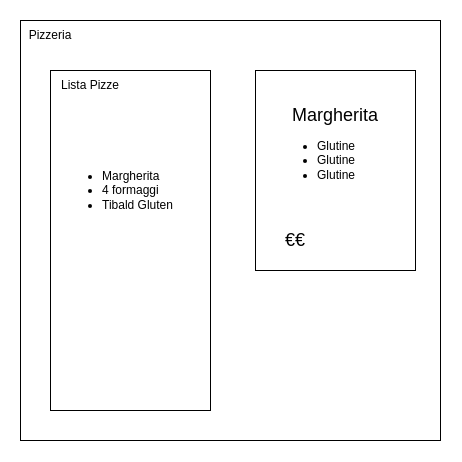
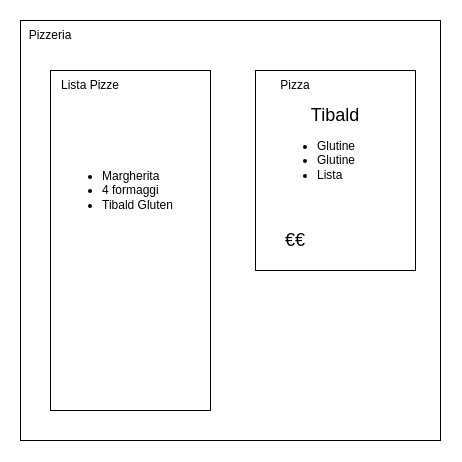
none -> (296, 86)
(336, 116) -> (336, 116)
(298, 161) -> (298, 161)
